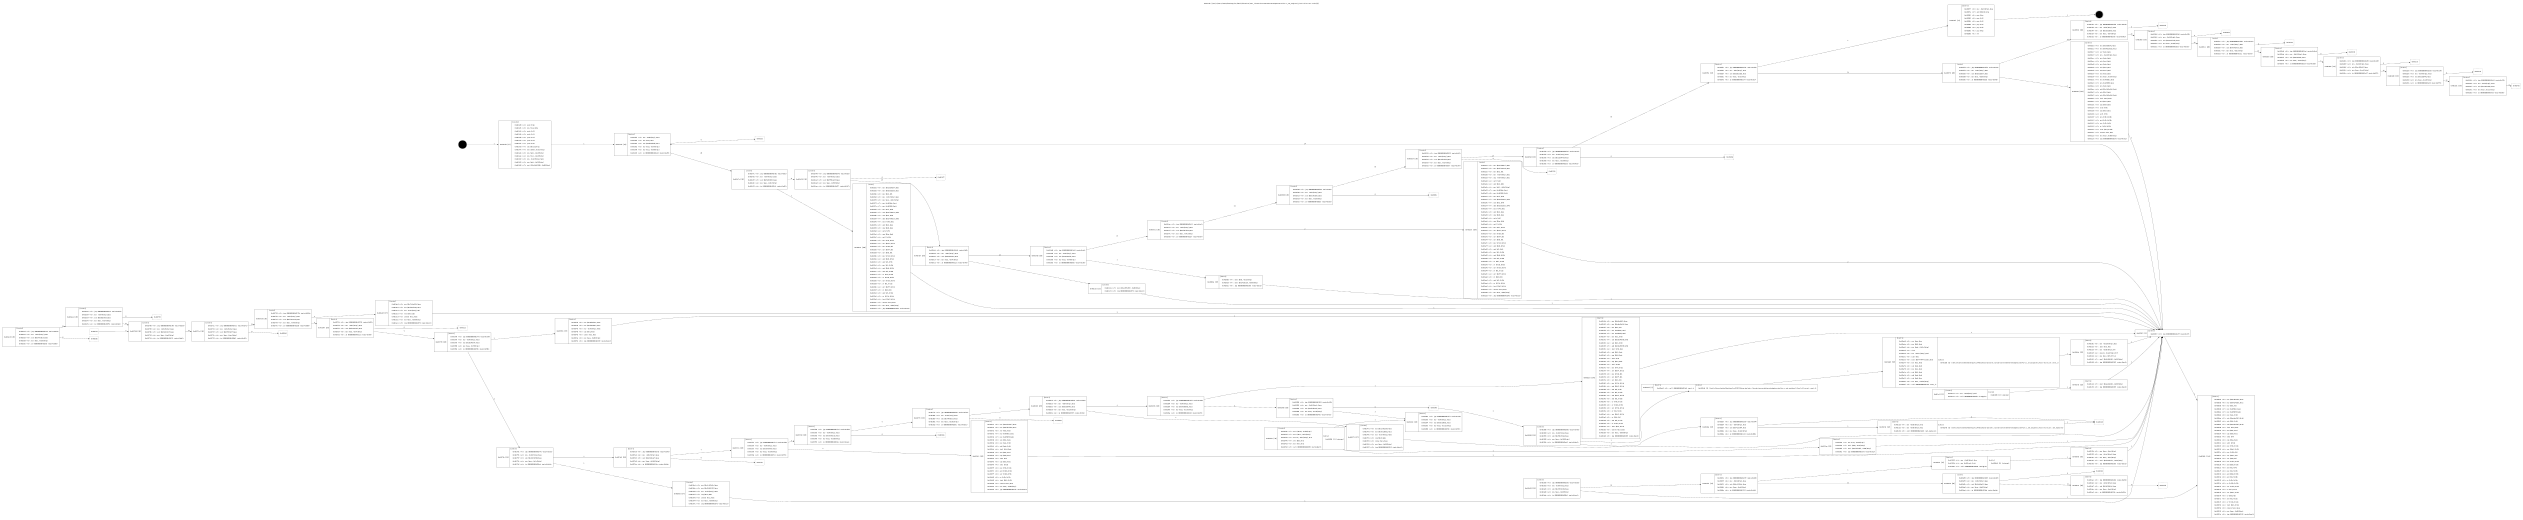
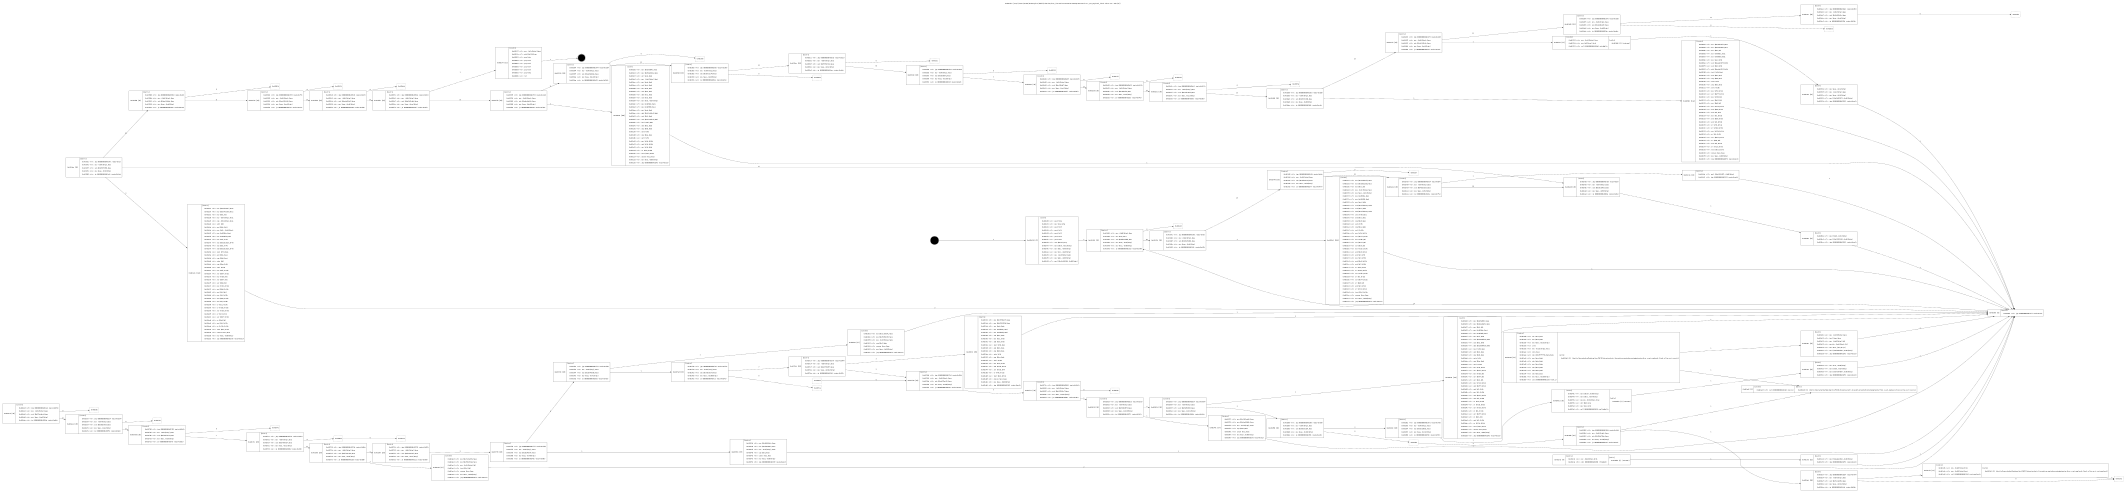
none -> (1236, 95)
(1116, 243) -> (843, 167)
(415, 328) -> (369, 439)
(113, 332) -> (227, 431)
(2181, 368) -> (1914, 159)
(1822, 378) -> (1739, 378)
(1369, 422) -> (1503, 438)
(893, 435) -> (863, 381)
